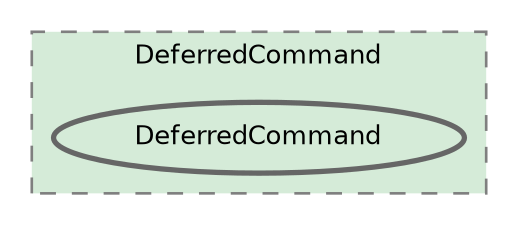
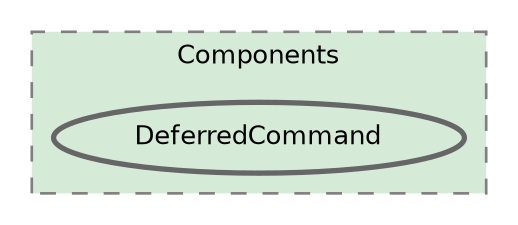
(259, 57) -> (259, 57)
